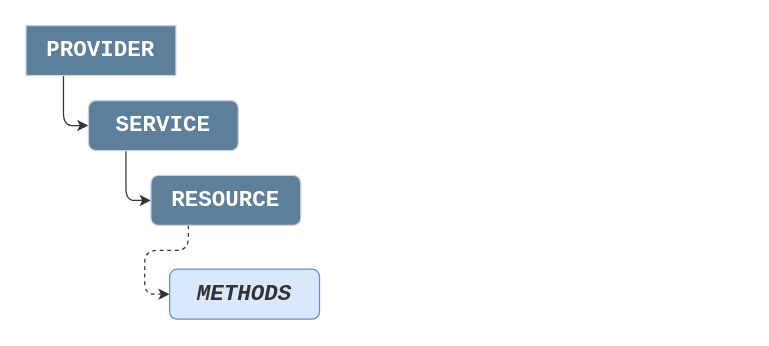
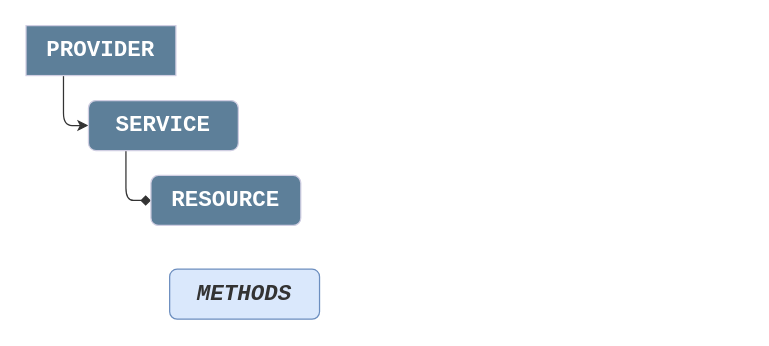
(141, 201) -> (140, 201)
(152, 251) -> none
